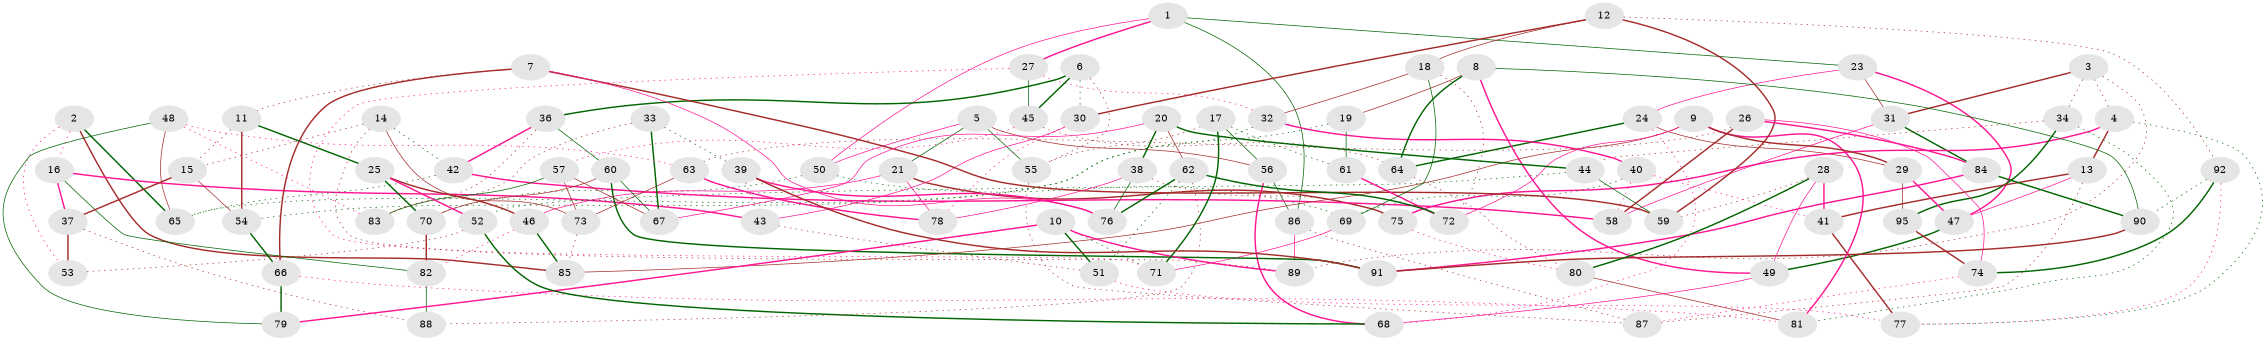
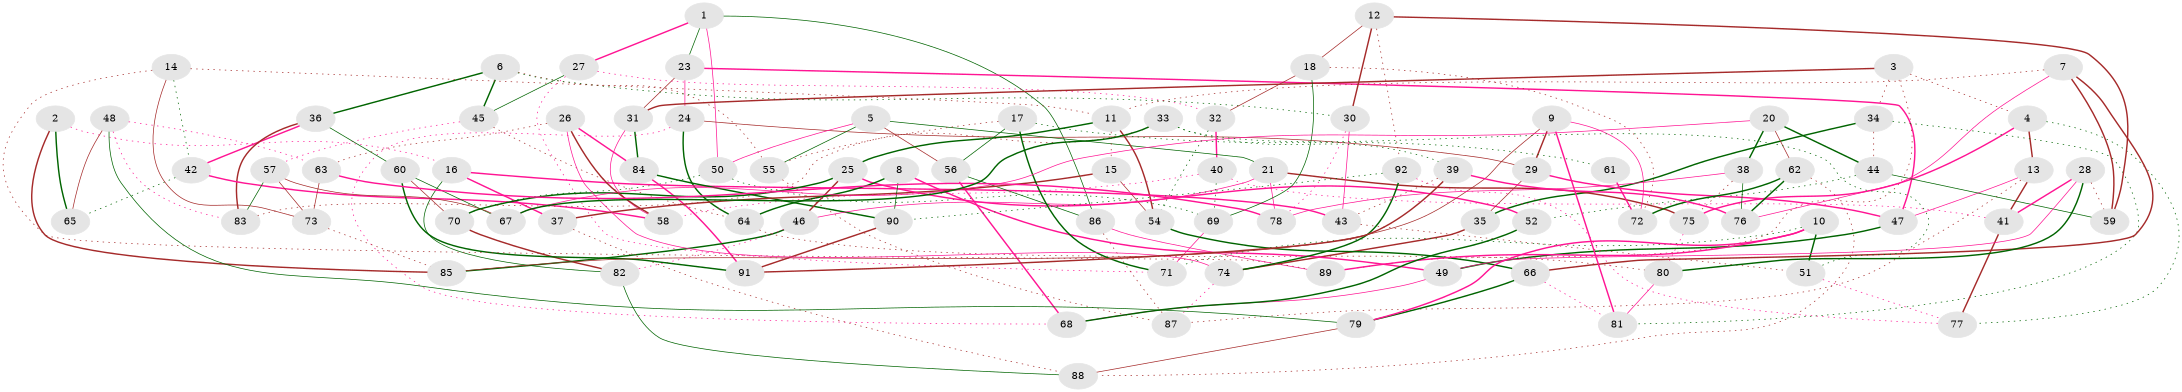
(1346, 119) -> none
(280, 146) -> (733, 91)
(472, 187) -> (248, 153)
(1144, 222) -> (1652, 134)
(1903, 222) -> (1480, 222)
(68, 273) -> none
(1687, 299) -> (1641, 299)
none -> (1217, 350)
